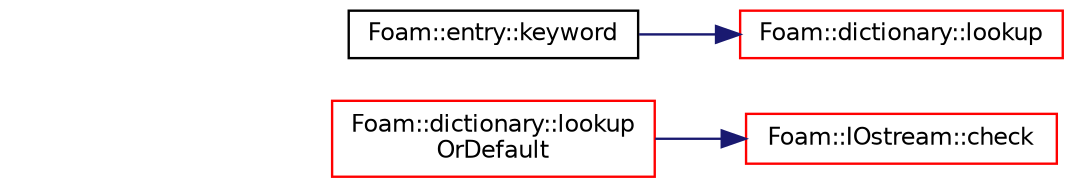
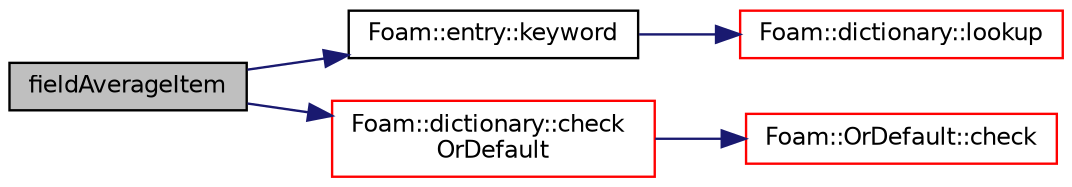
none -> (128, 87)
(493, 139) -> (493, 139)
(901, 139) -> (901, 139)
